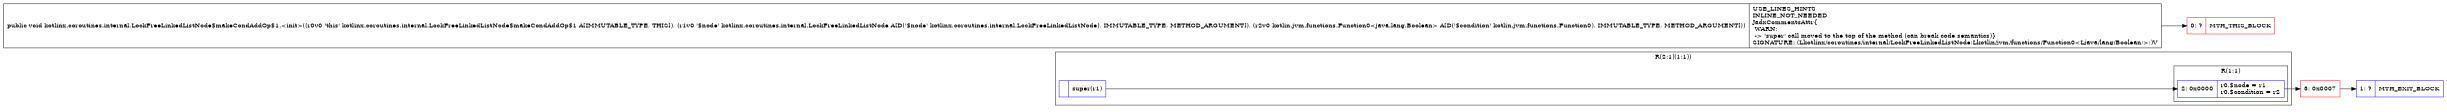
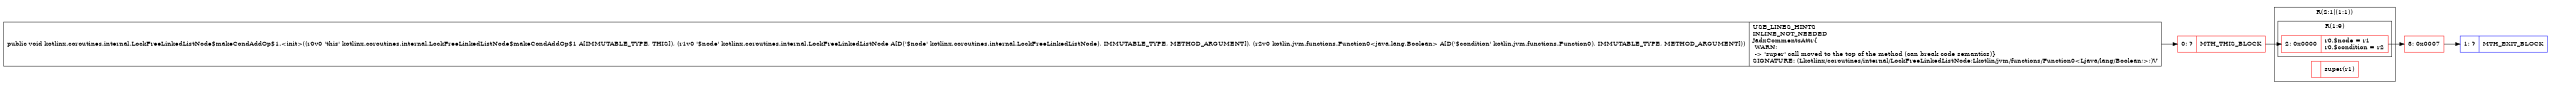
(2231, 71) -> (2335, 26)
(1082, 89) -> (2335, 69)
(1639, 89) -> (2271, 44)
(2231, 89) -> (2335, 44)
